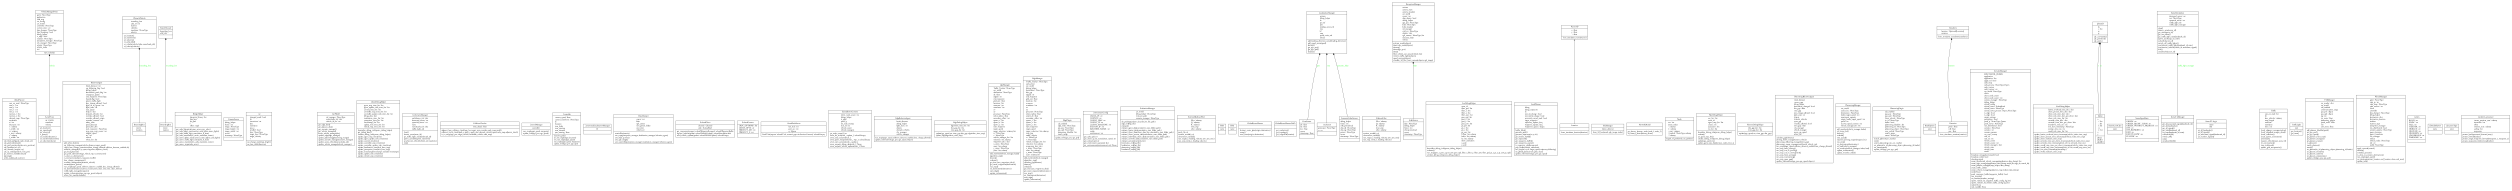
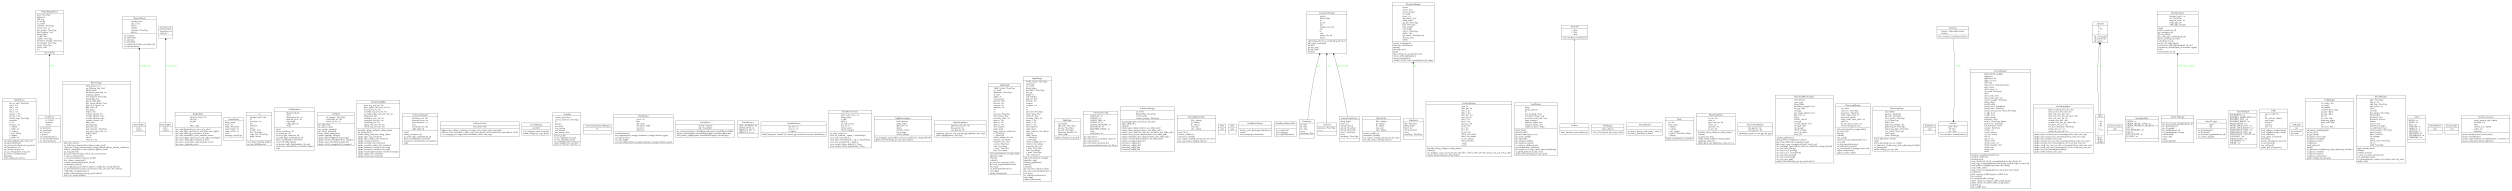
(1948, 81) -> (1955, 79)
none -> (295, 129)
none -> (2243, 129)
